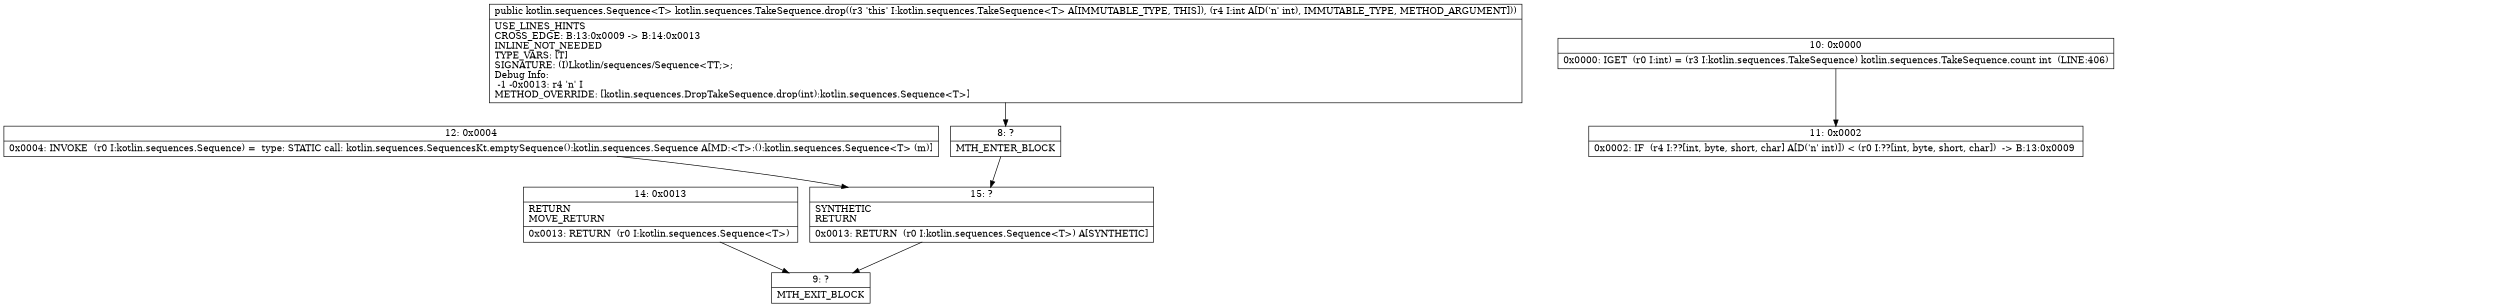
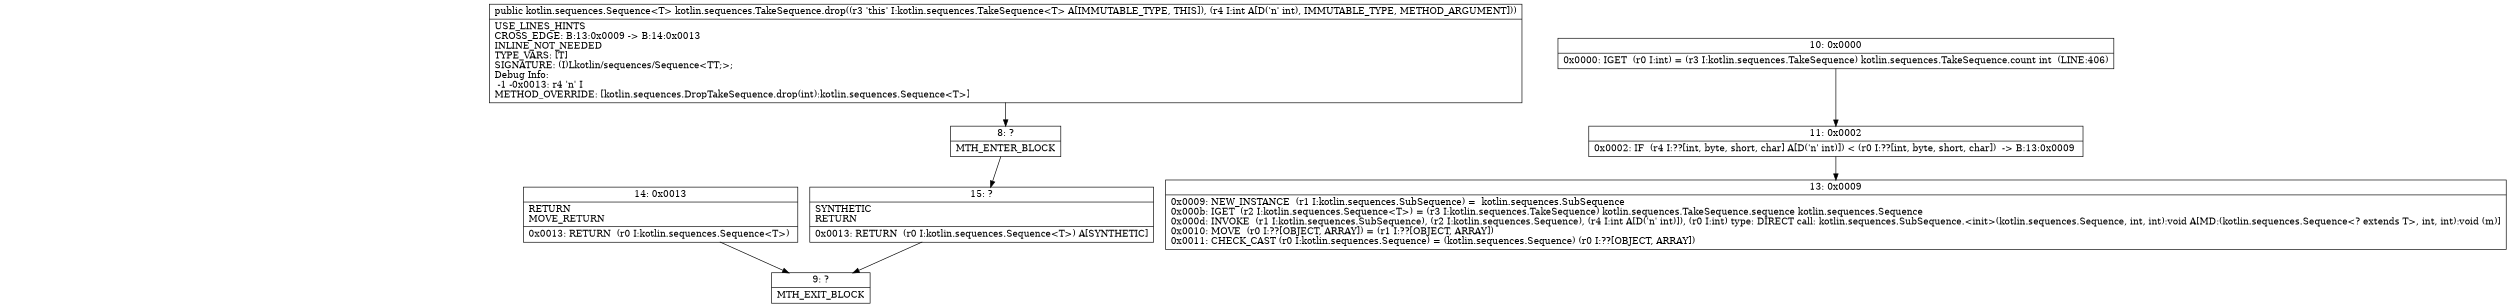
(471, 141) -> none
none -> (1836, 215)
